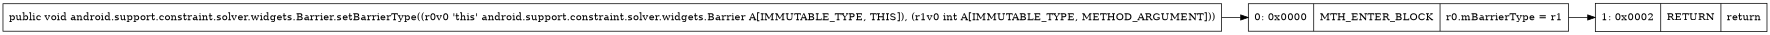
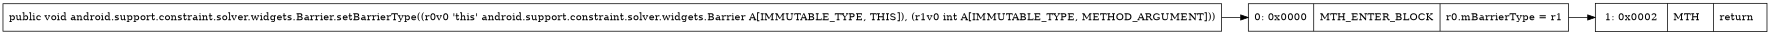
(1691, 17) -> (1687, 17)
